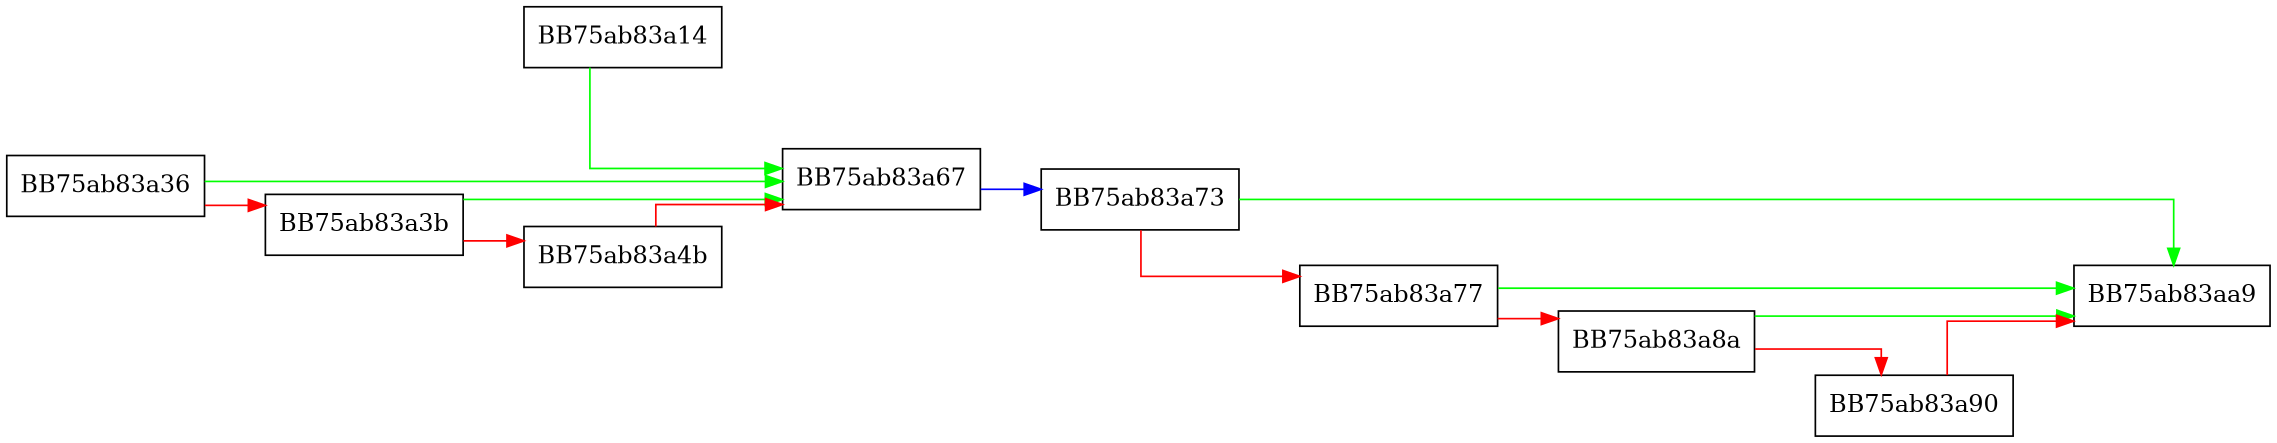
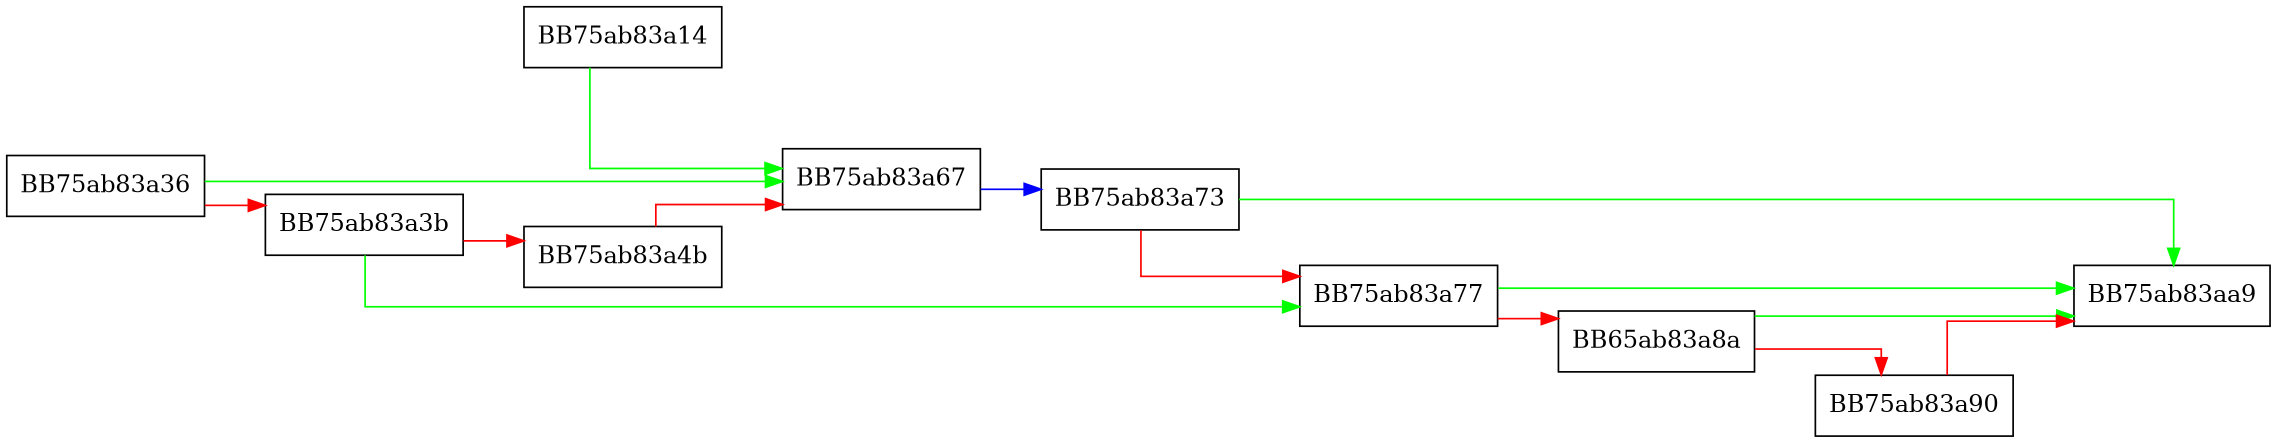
(614, 199) -> (798, 307)
(1656, 341) -> (1656, 341)
